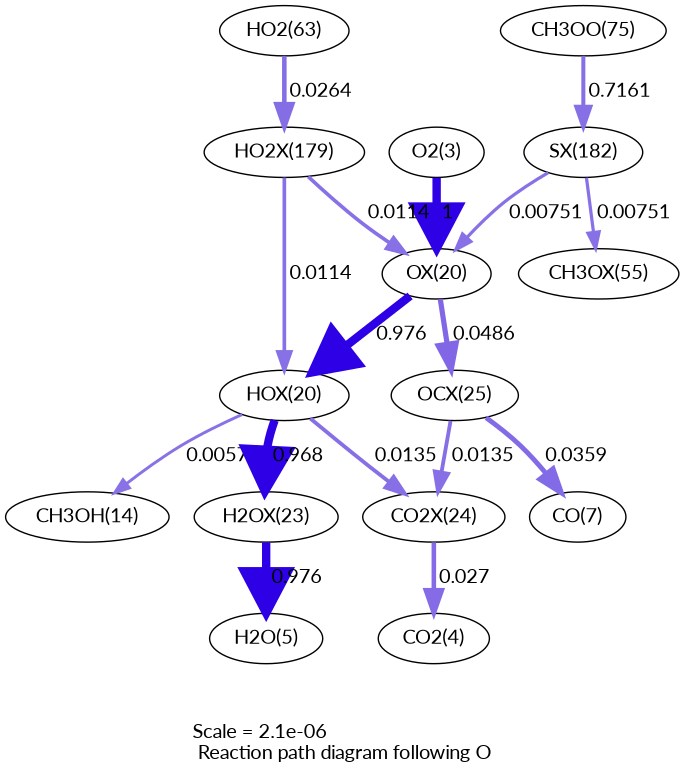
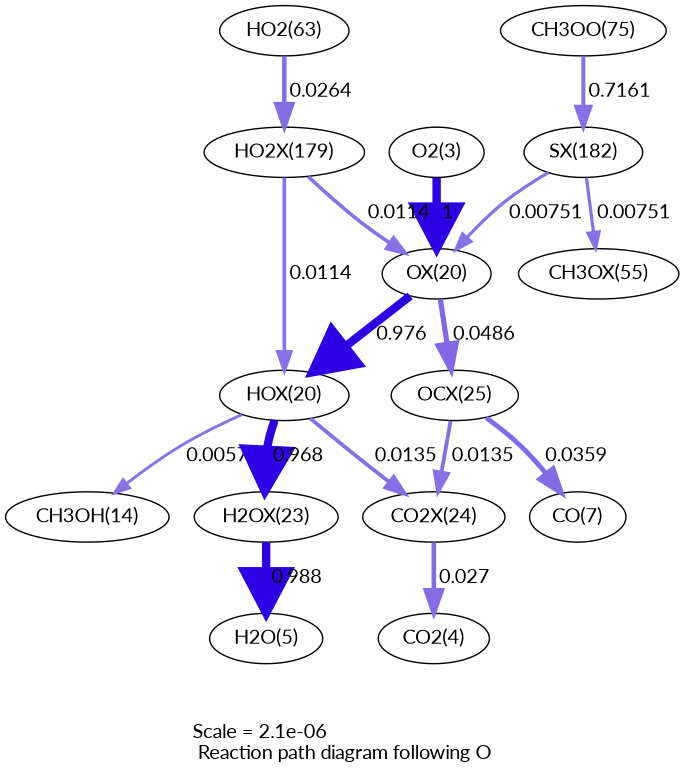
(294, 578) -> (294, 578)
